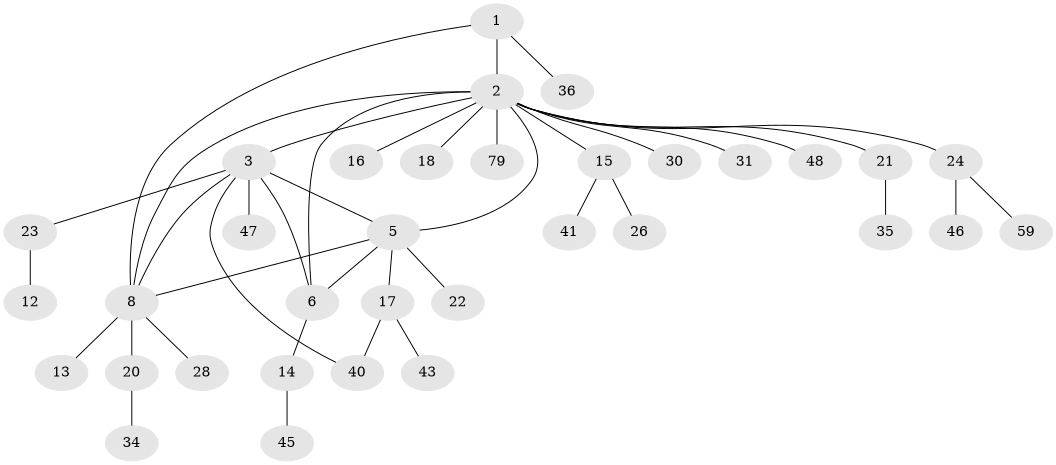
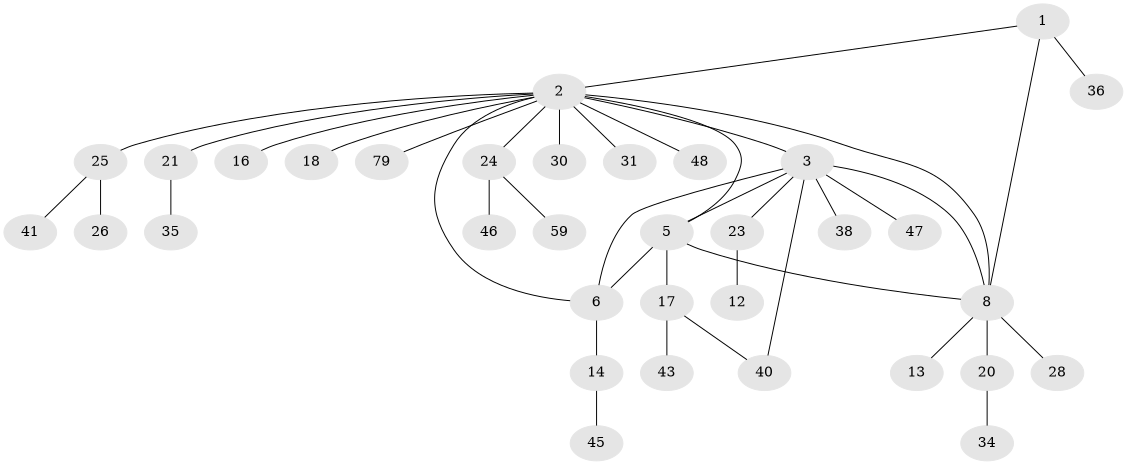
(604, 162) -> (101, 162)
none -> (845, 232)
(458, 303) -> none
